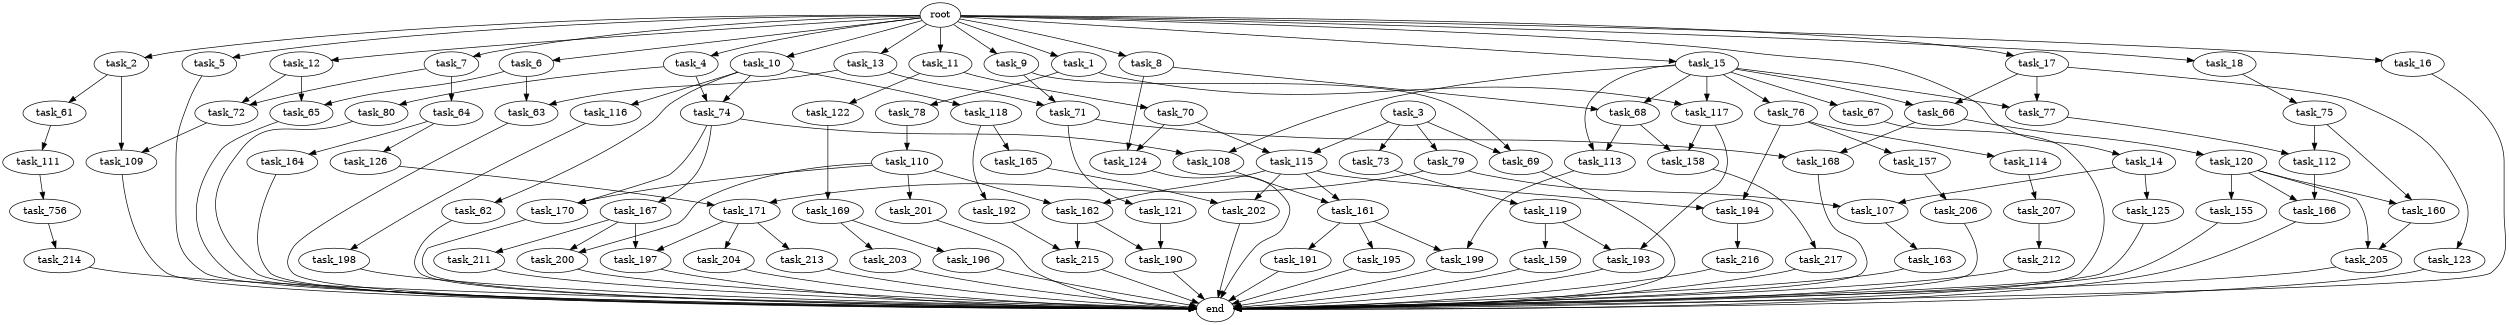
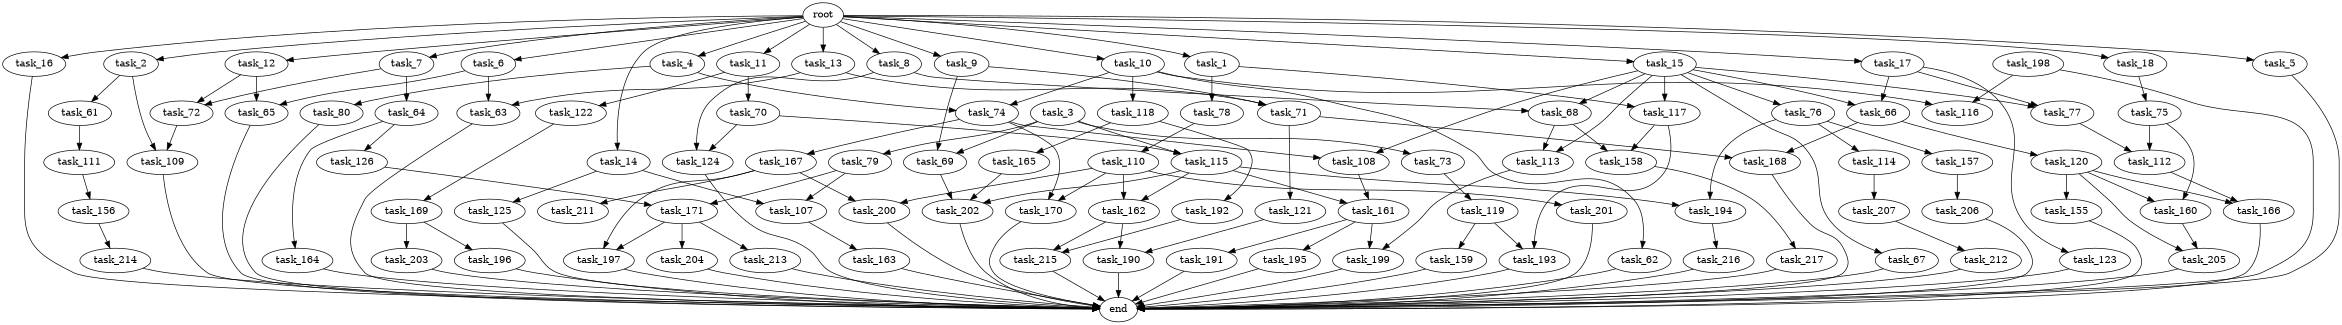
(469, 181) -> (1996, 87)
(45, 211) -> (94, 211)
(1622, 288) -> (945, 184)
(772, 294) -> none
